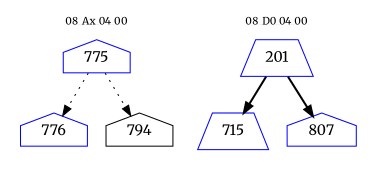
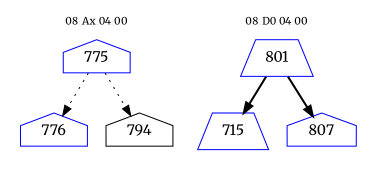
(277, 58) -> (277, 58)
